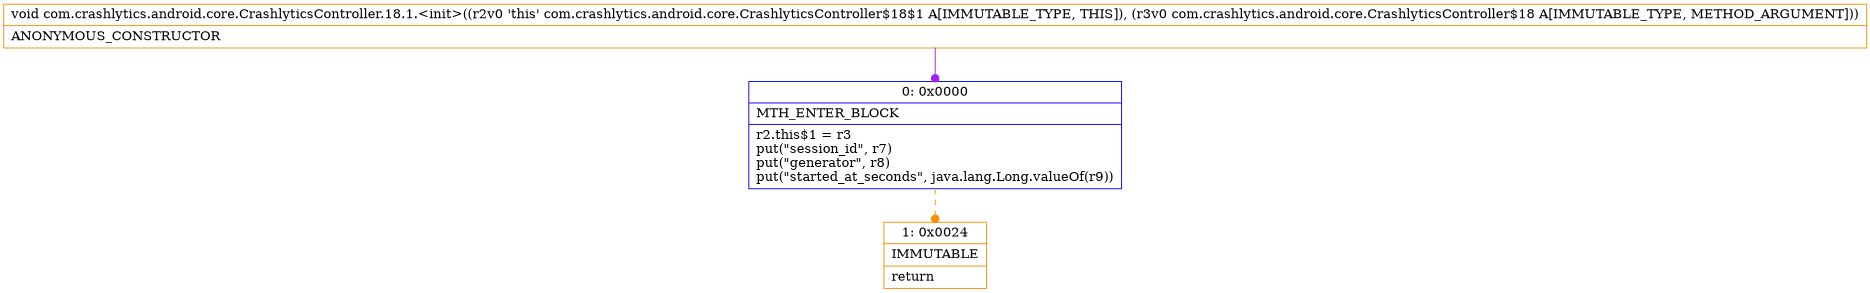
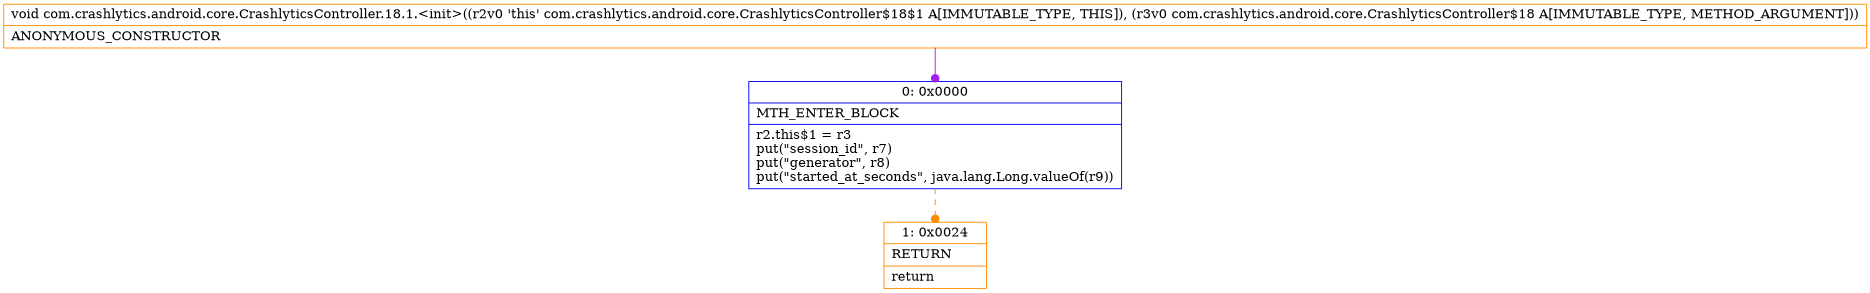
(935, 254) -> (922, 254)
